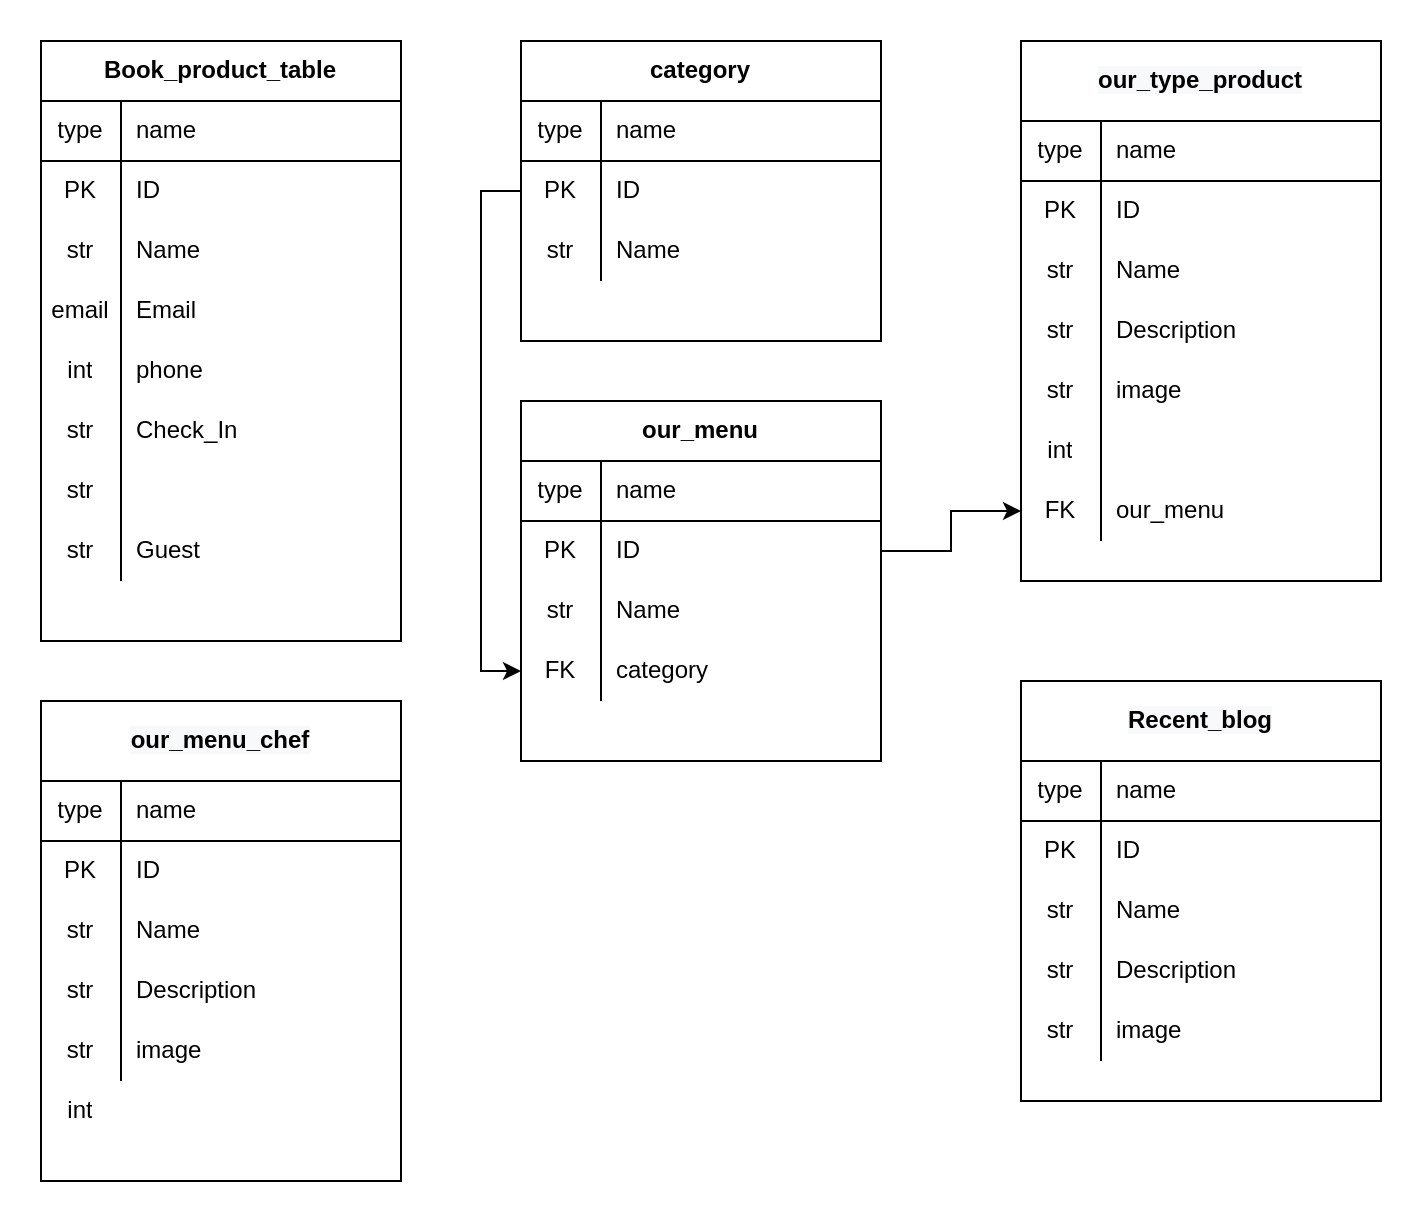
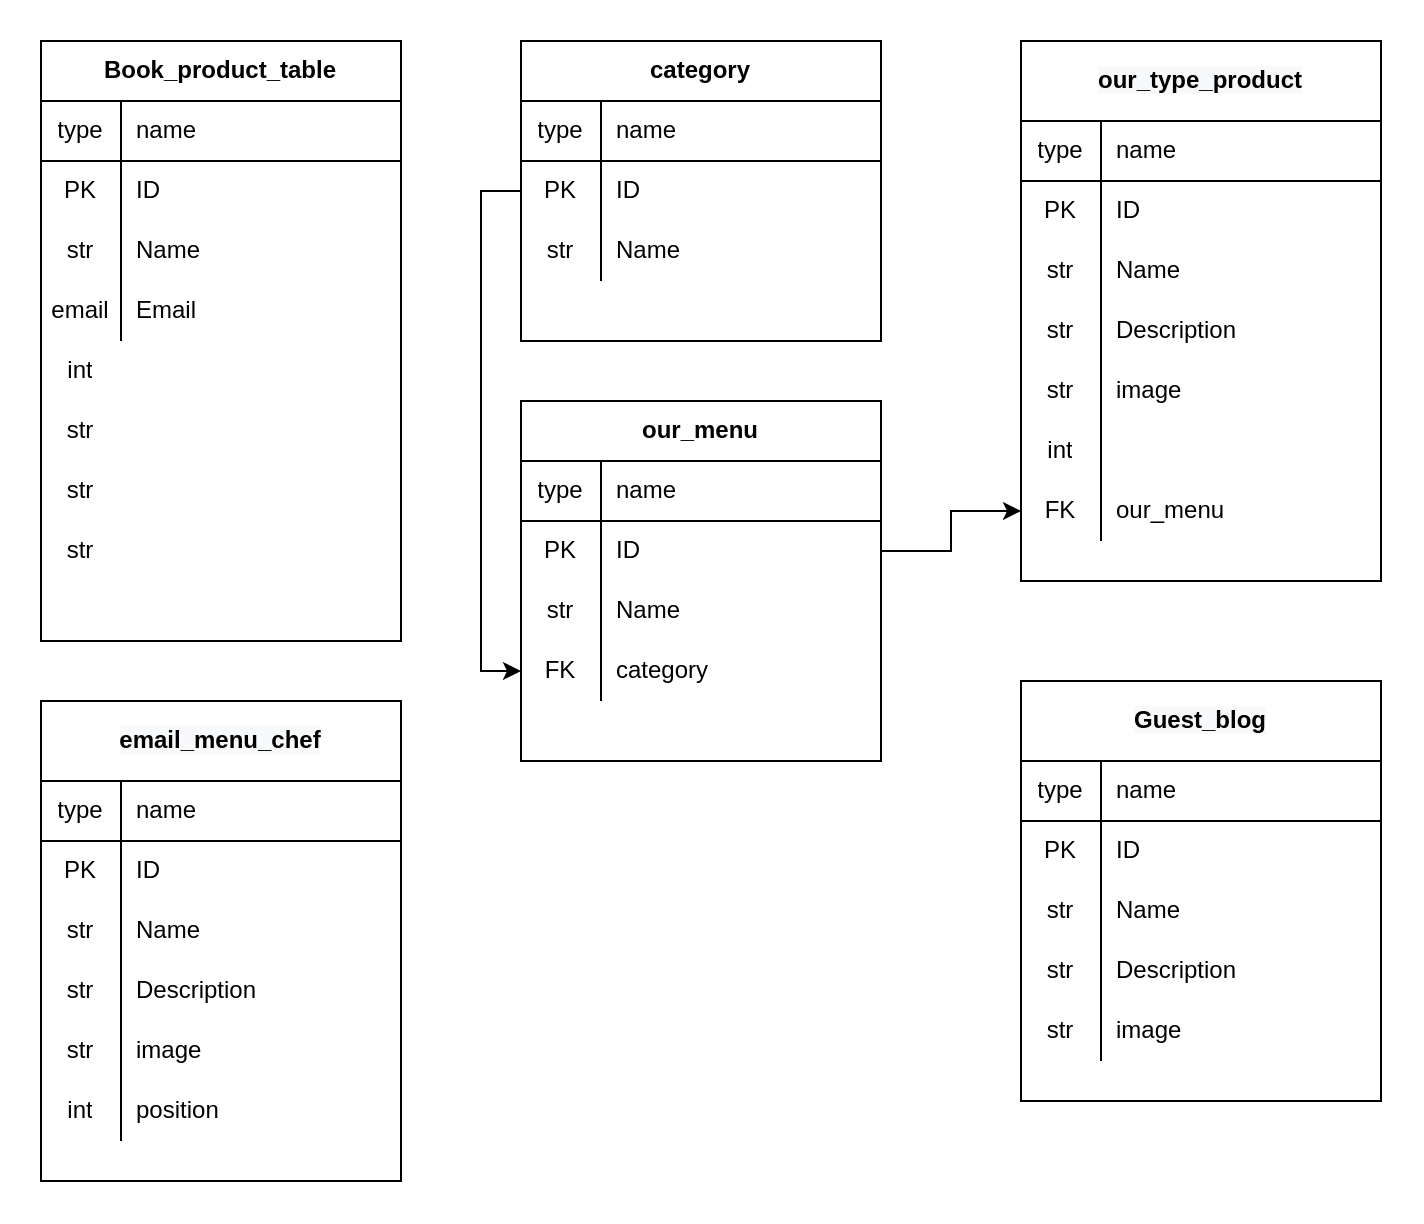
(261, 371) -> none
(261, 431) -> none
(261, 551) -> none
(1201, 721) -> (1201, 721)
(221, 741) -> (221, 741)
none -> (261, 1111)
